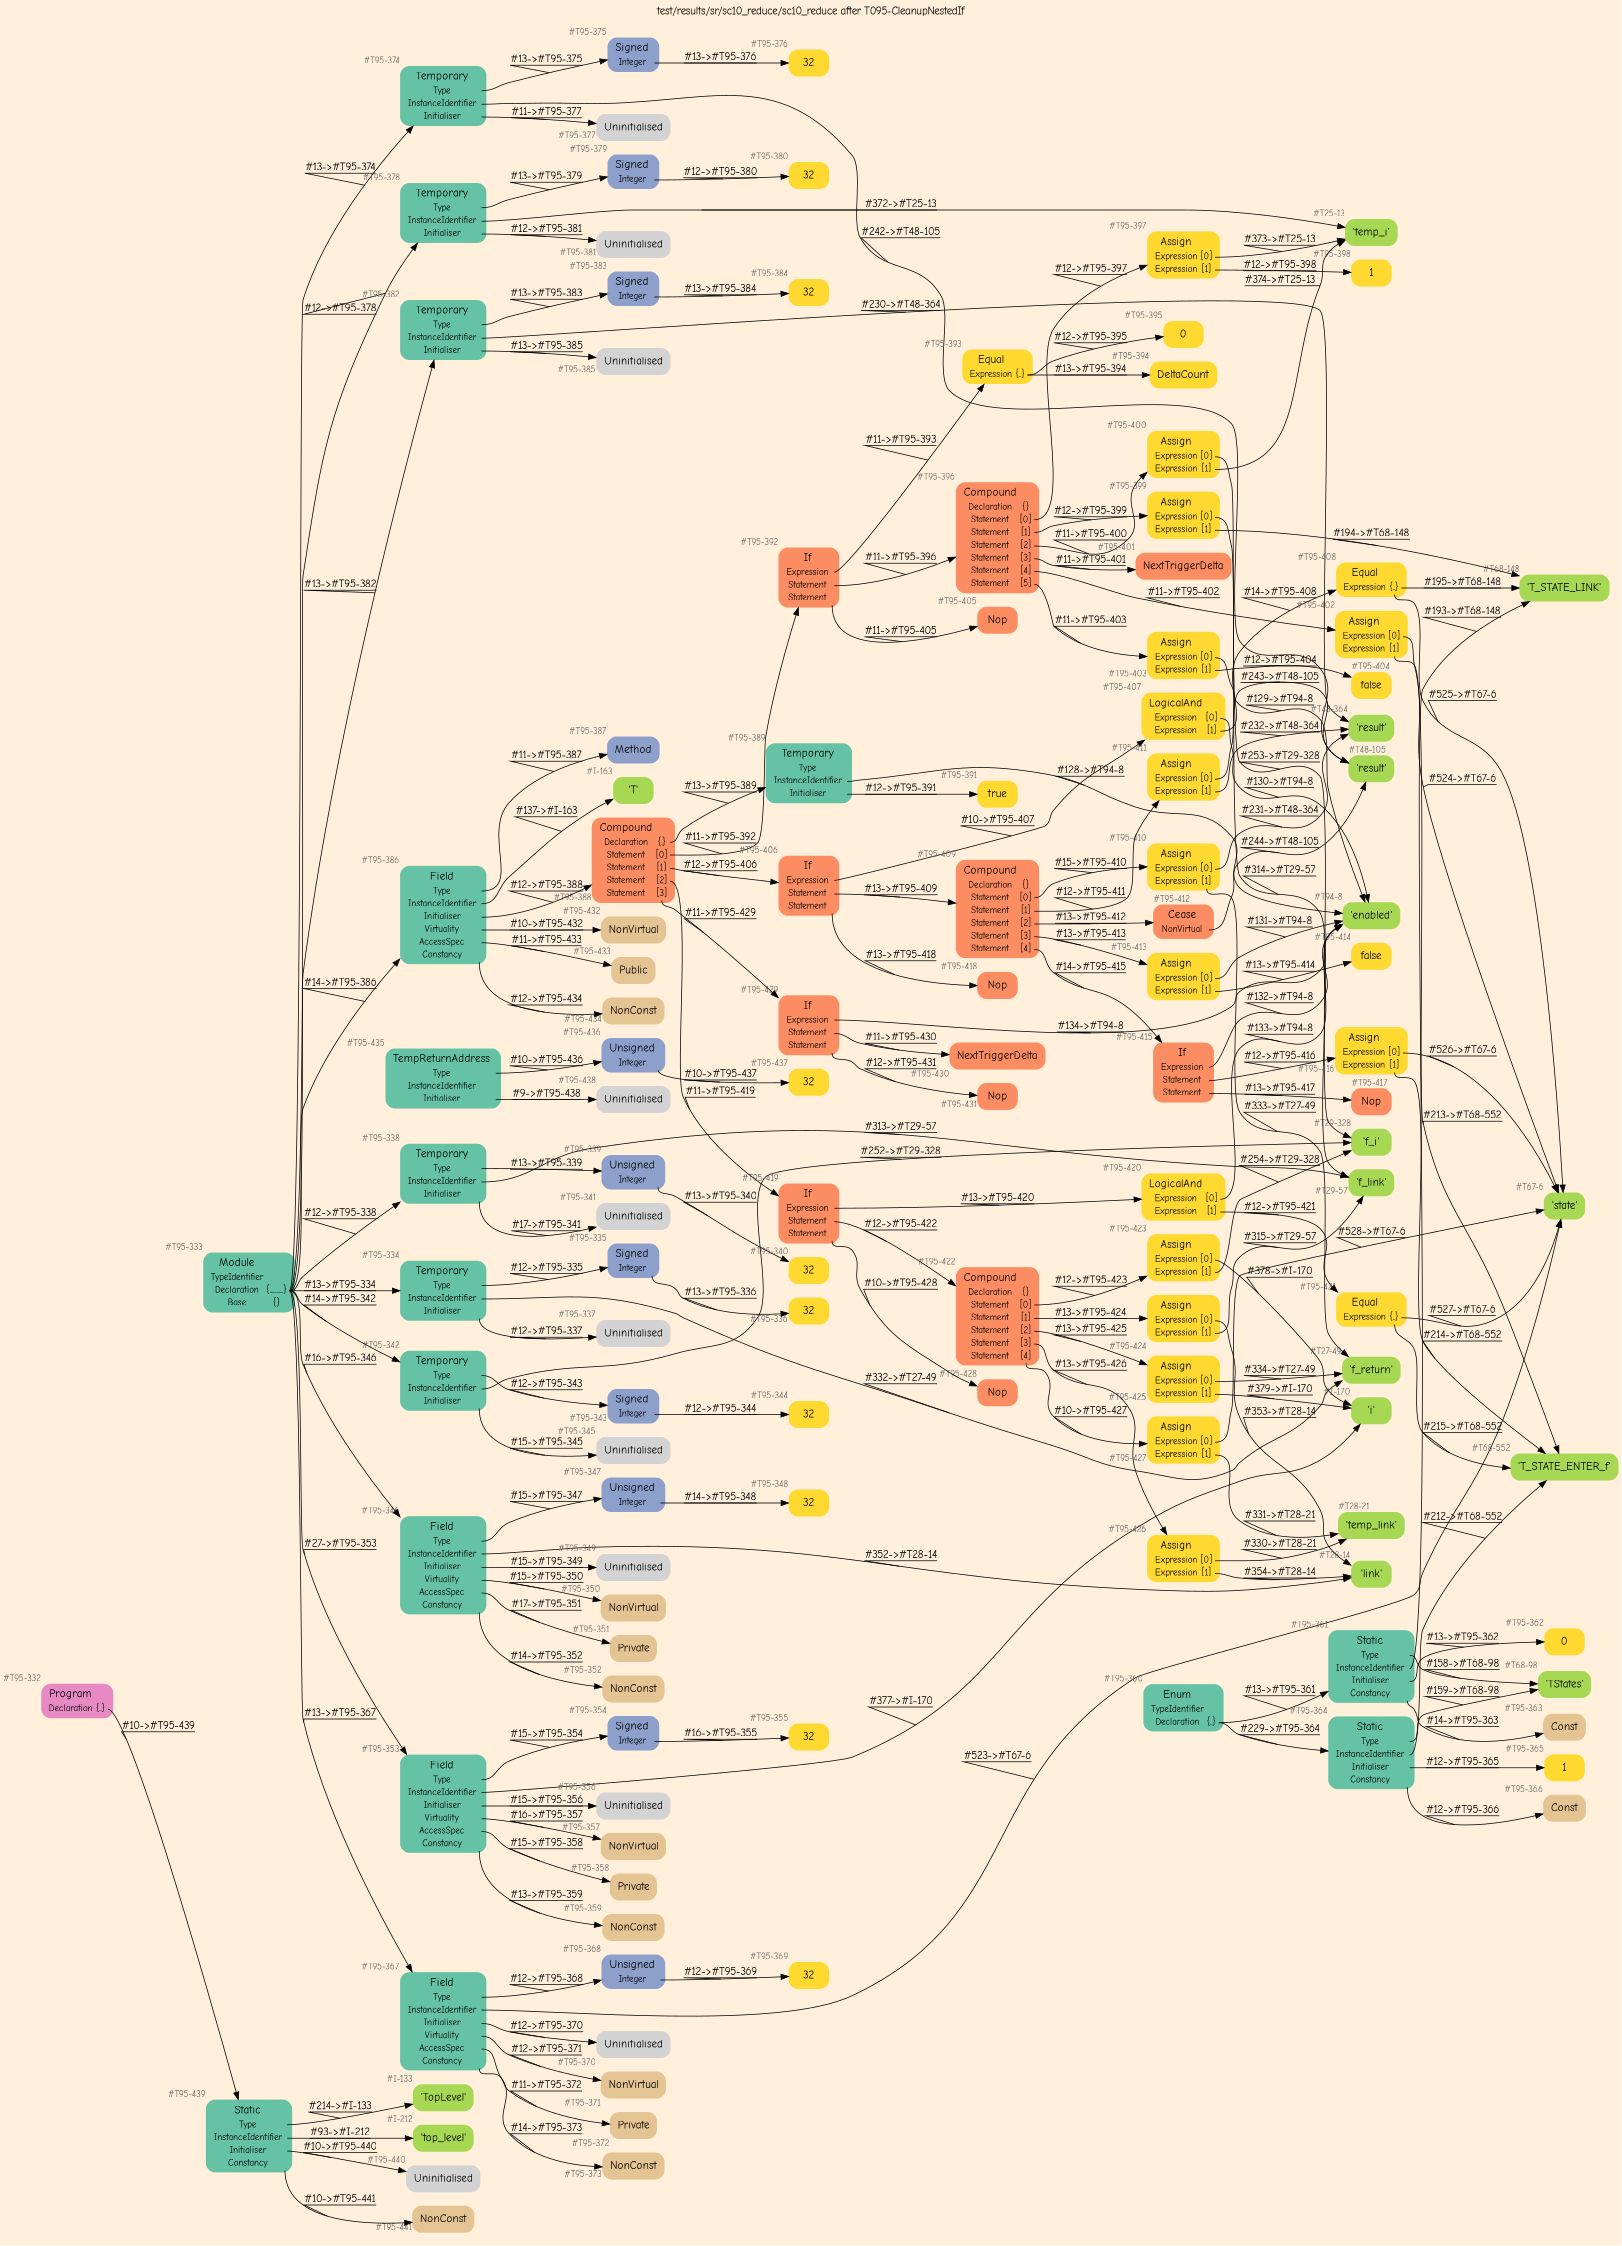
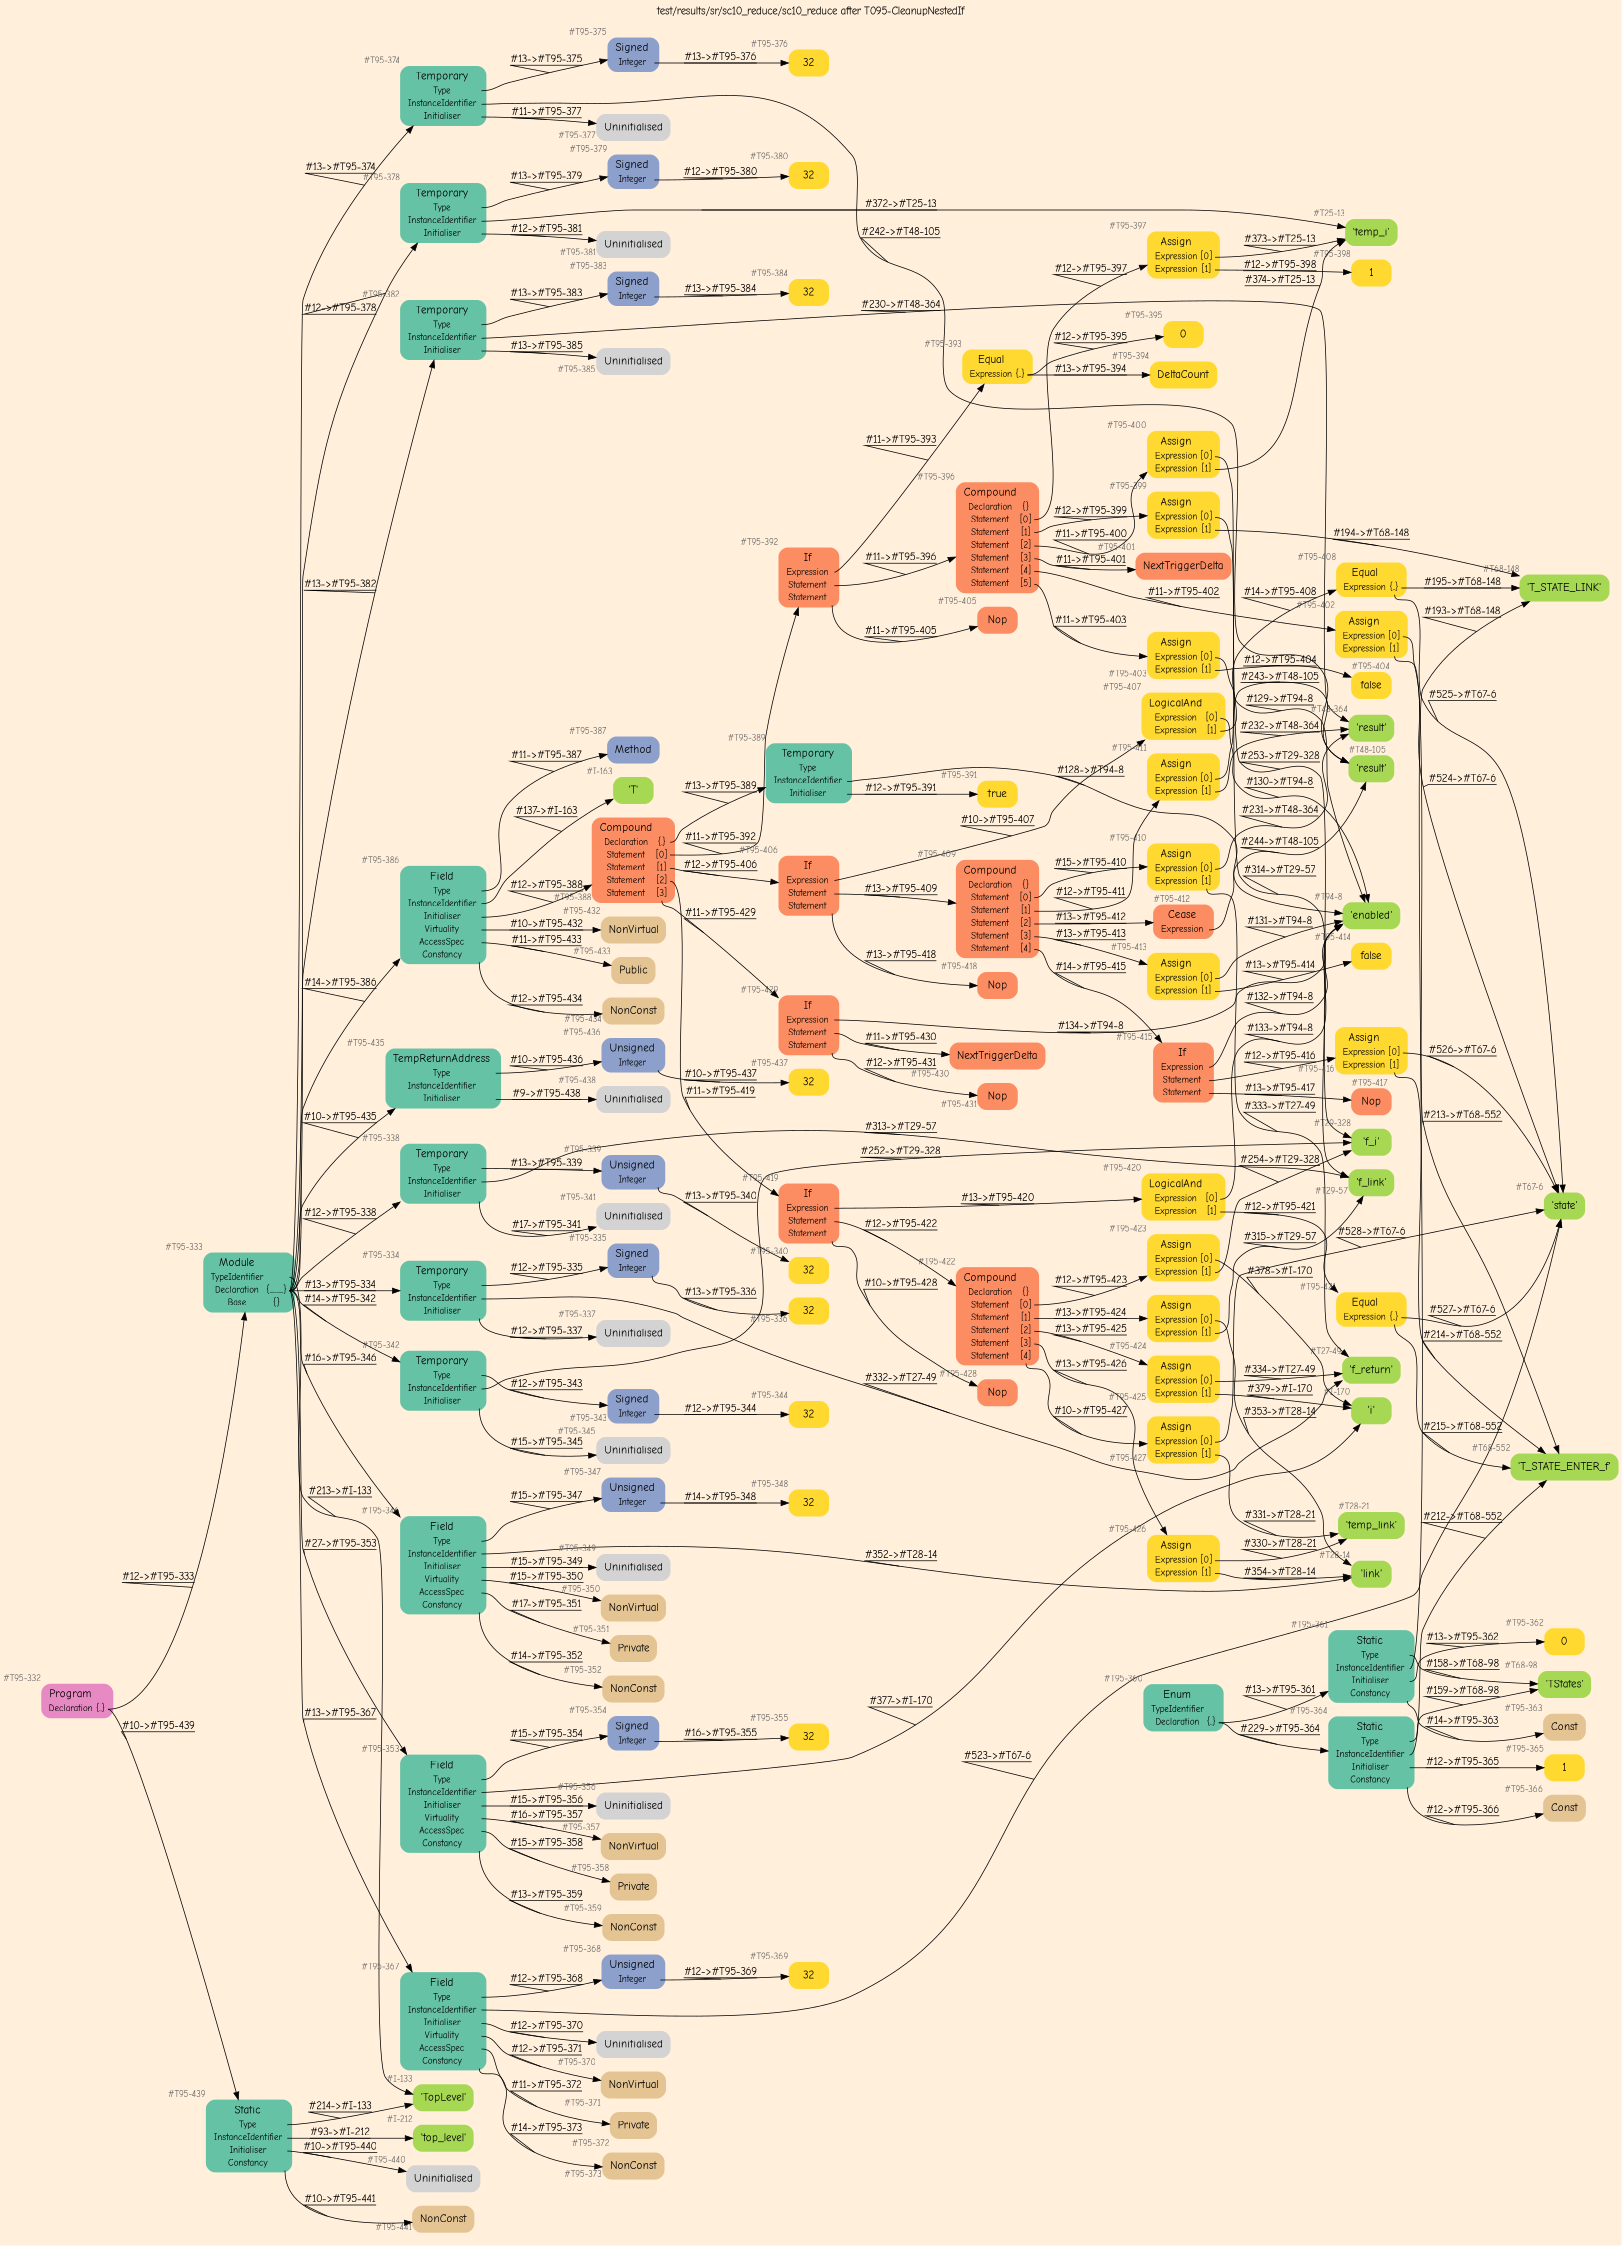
(1182, 929) -> (1182, 929)
none -> (312, 1189)
none -> (207, 1531)
none -> (382, 1665)
